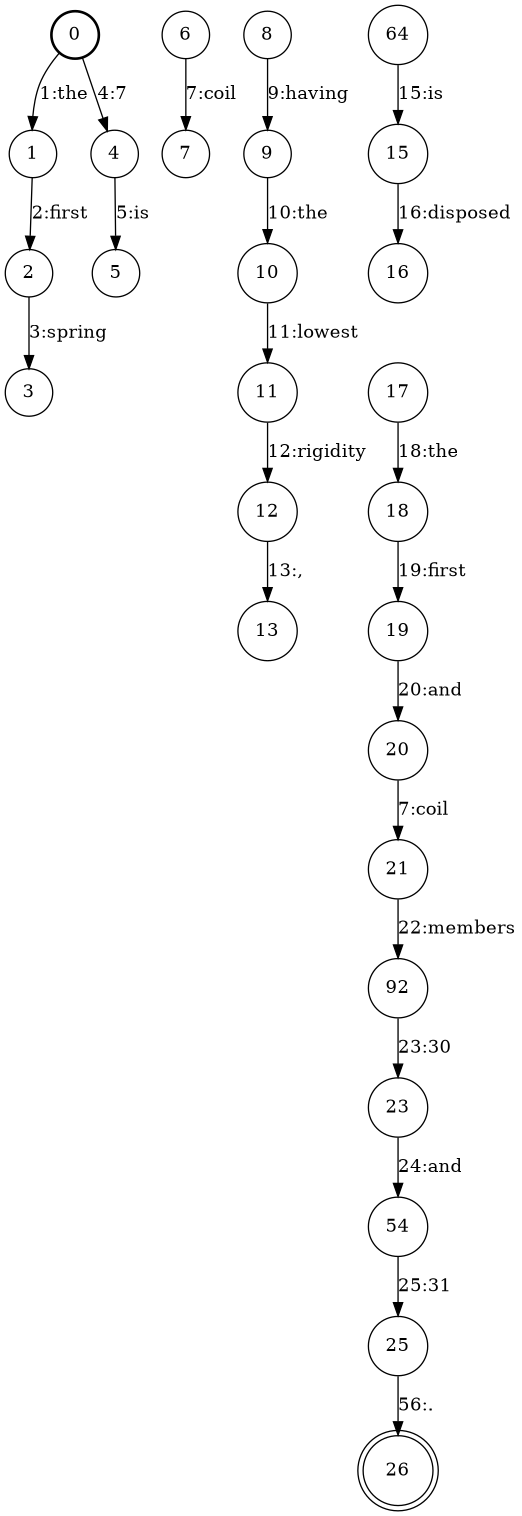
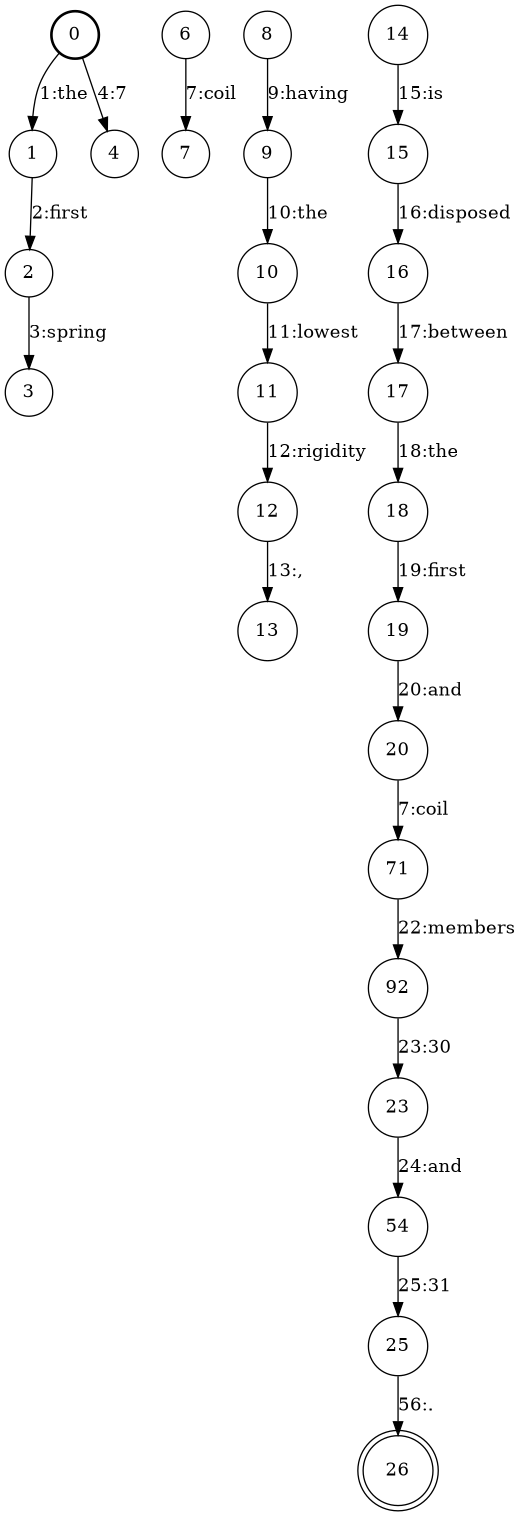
(398, 35) -> (398, 35)
(116, 273) -> none
none -> (398, 326)
(398, 869) -> (398, 869)
